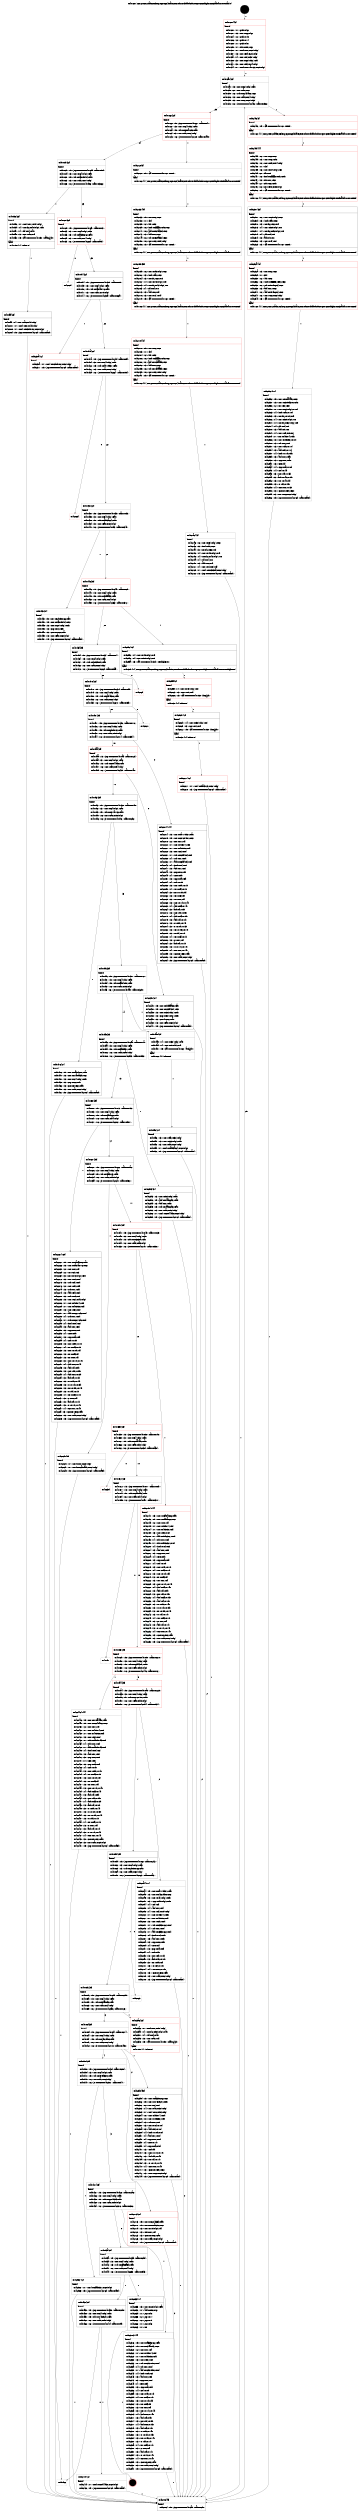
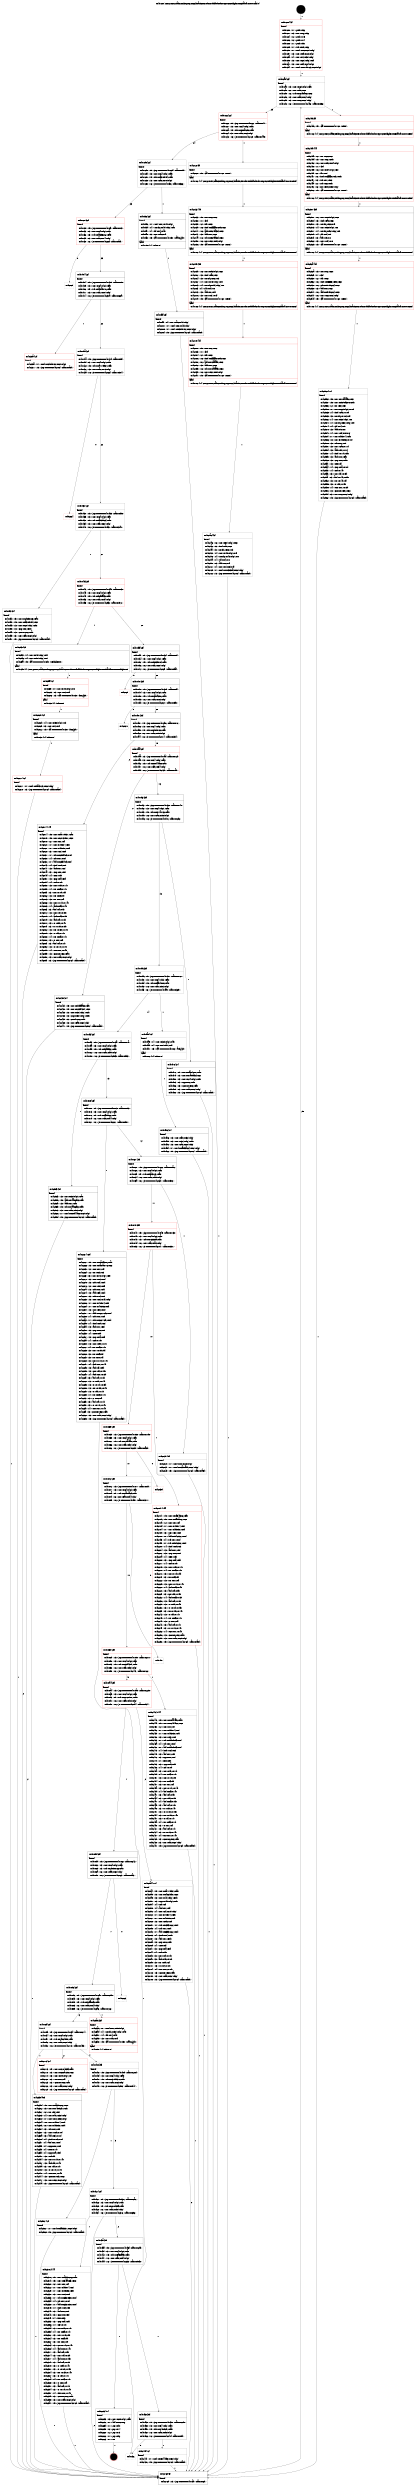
(174, 2370) -> (91, 2368)
